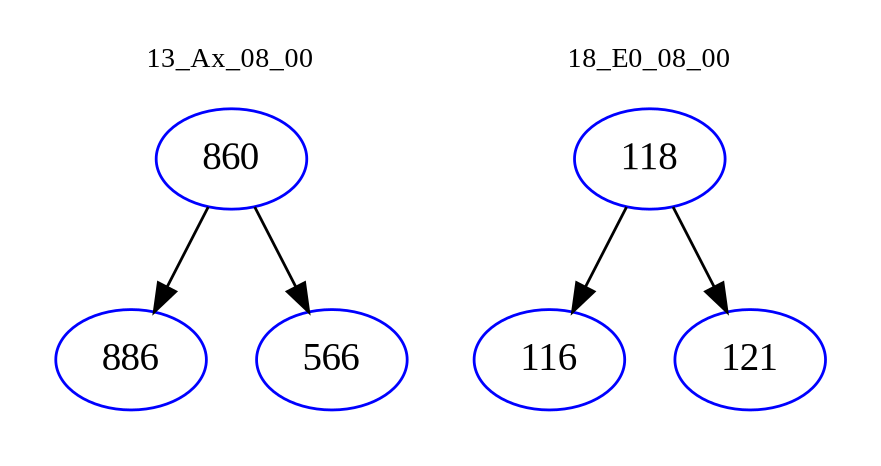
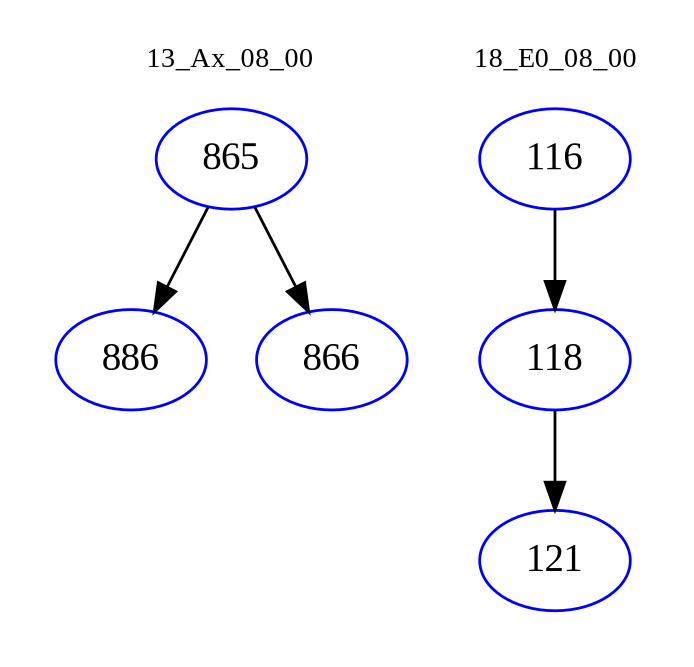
(231, 159) -> (231, 159)
(606, 247) -> (555, 246)
(332, 360) -> (332, 360)
